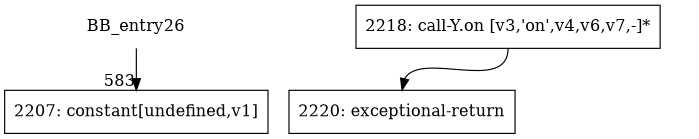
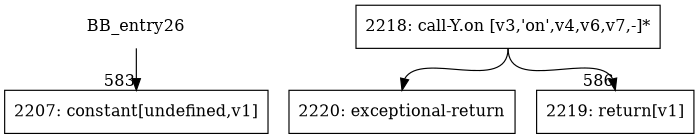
none -> (615, 112)
